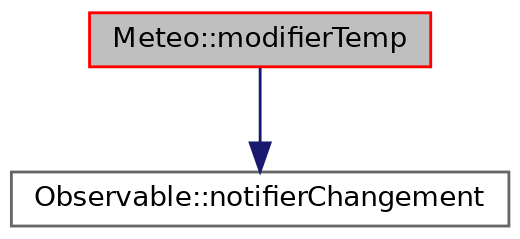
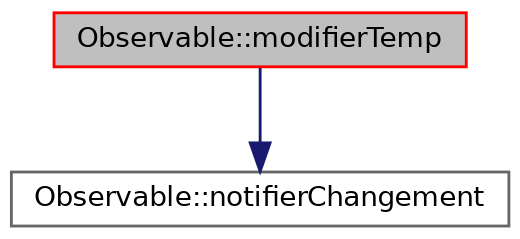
(260, 40) -> (260, 40)
